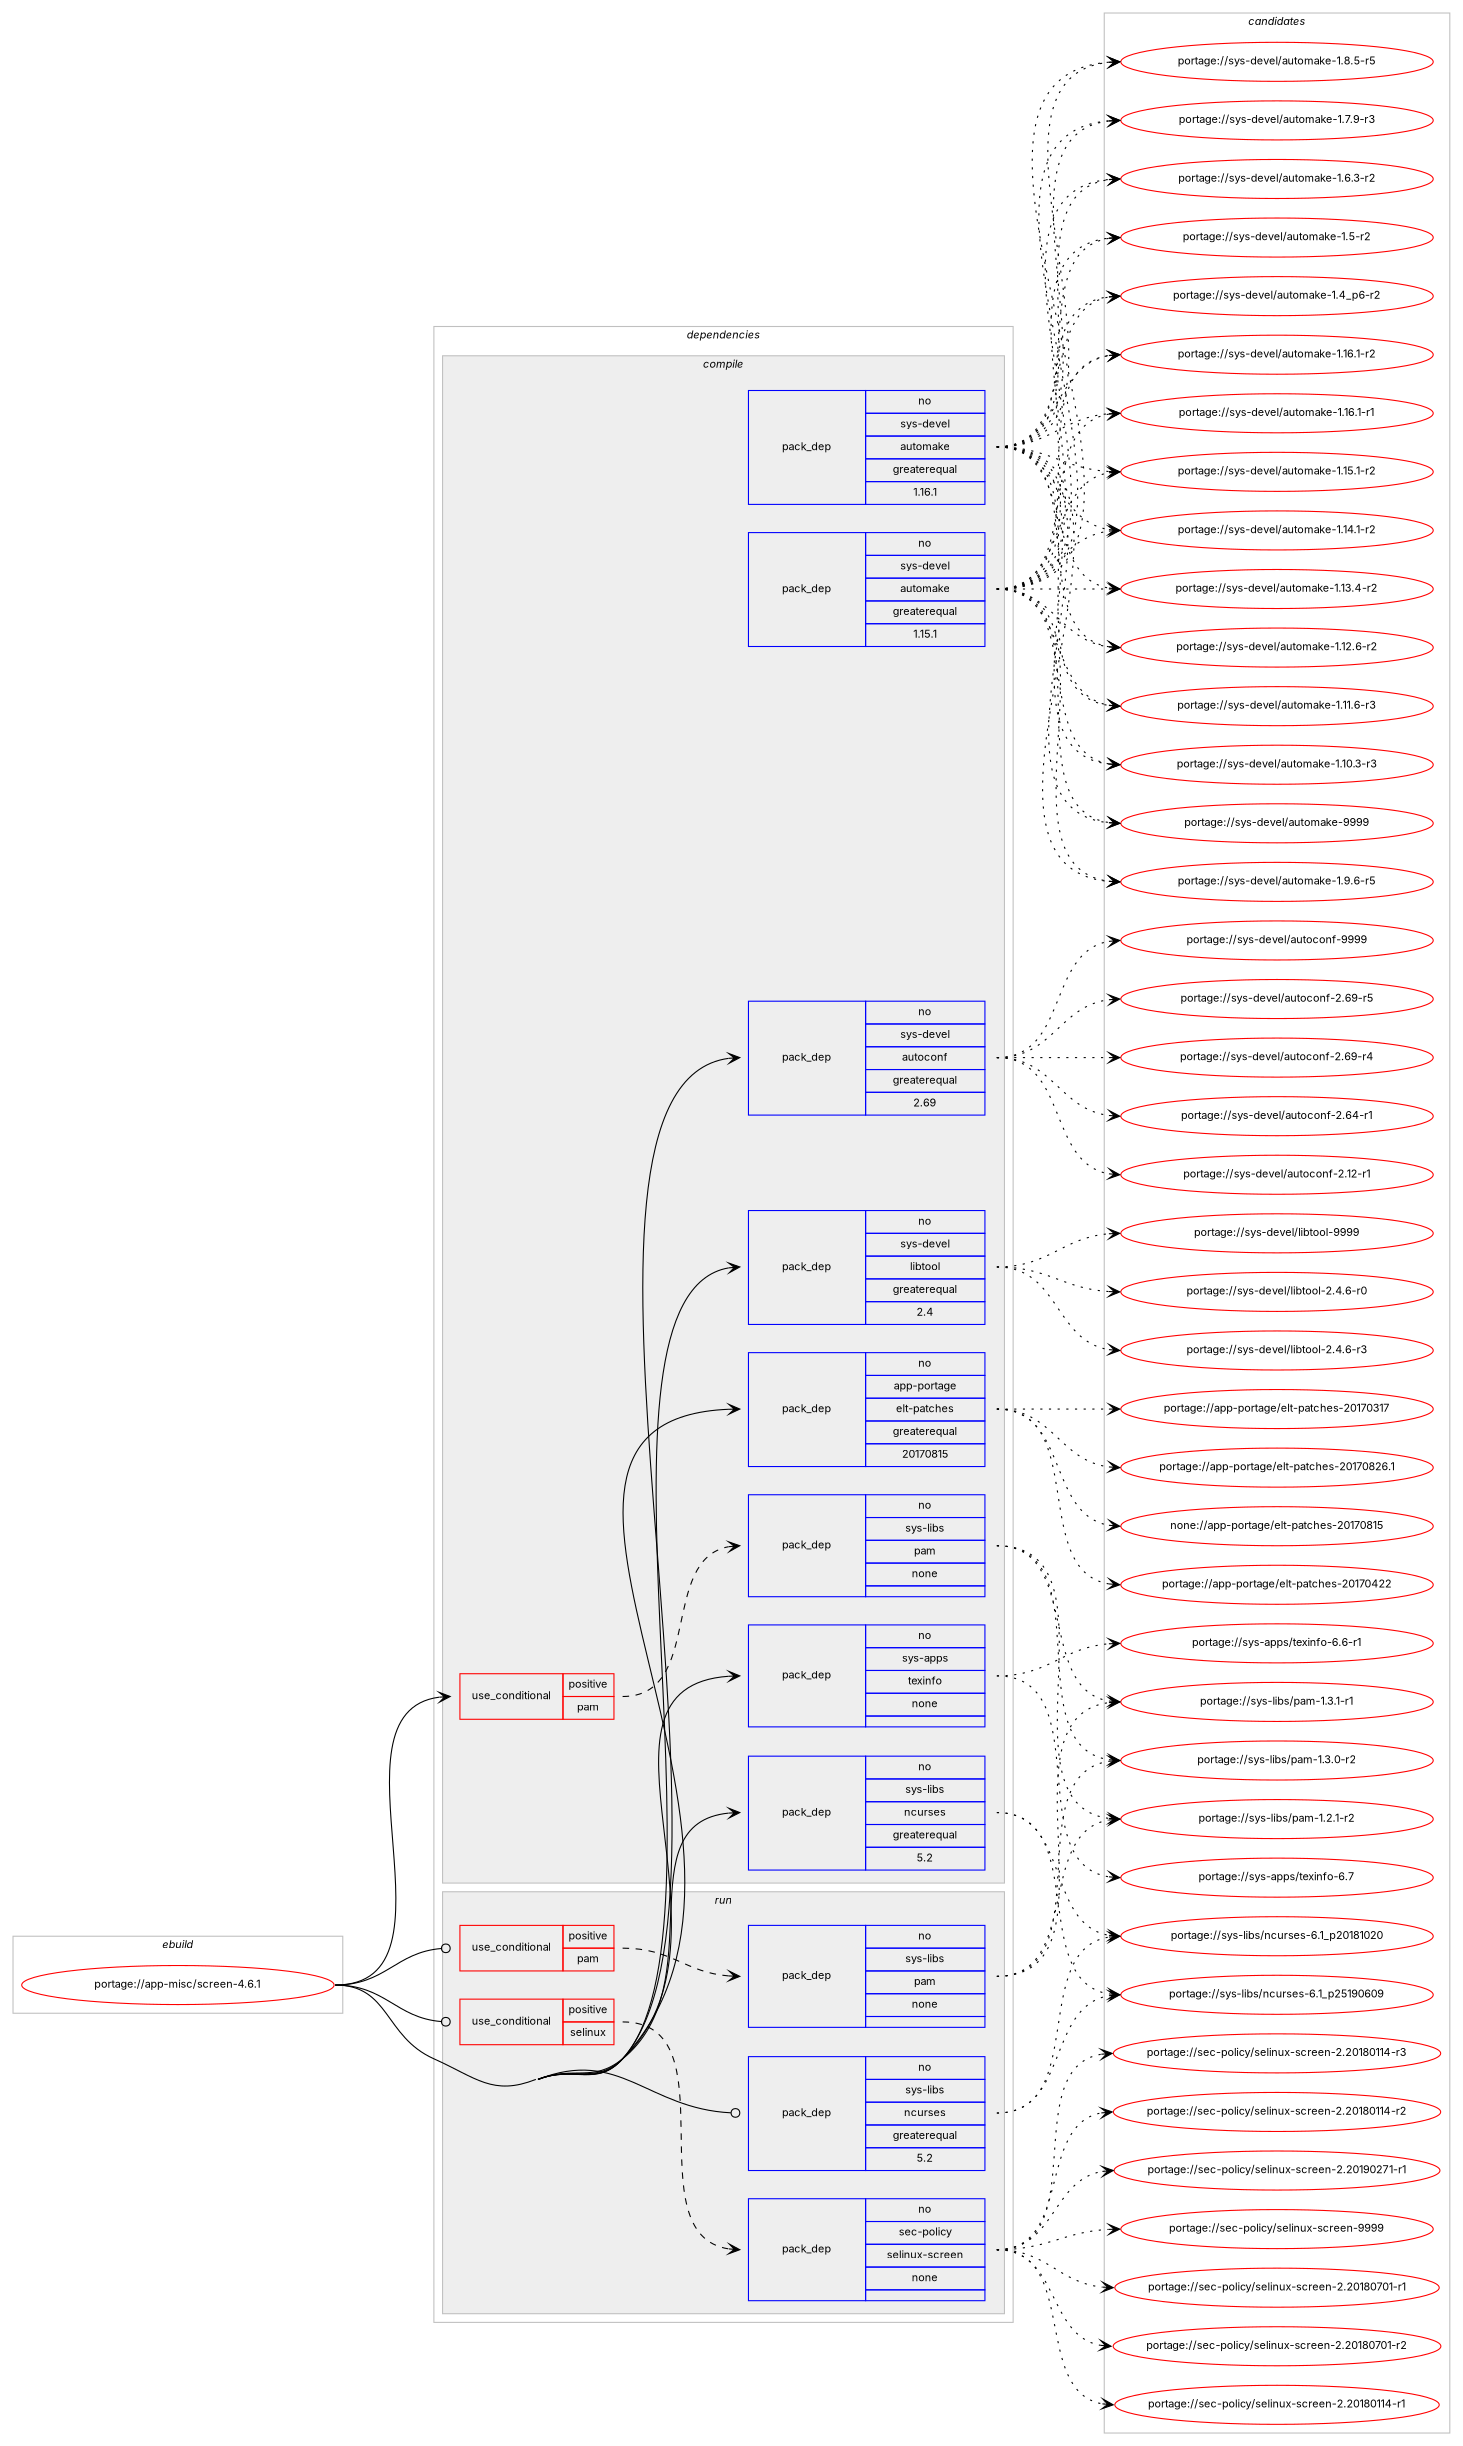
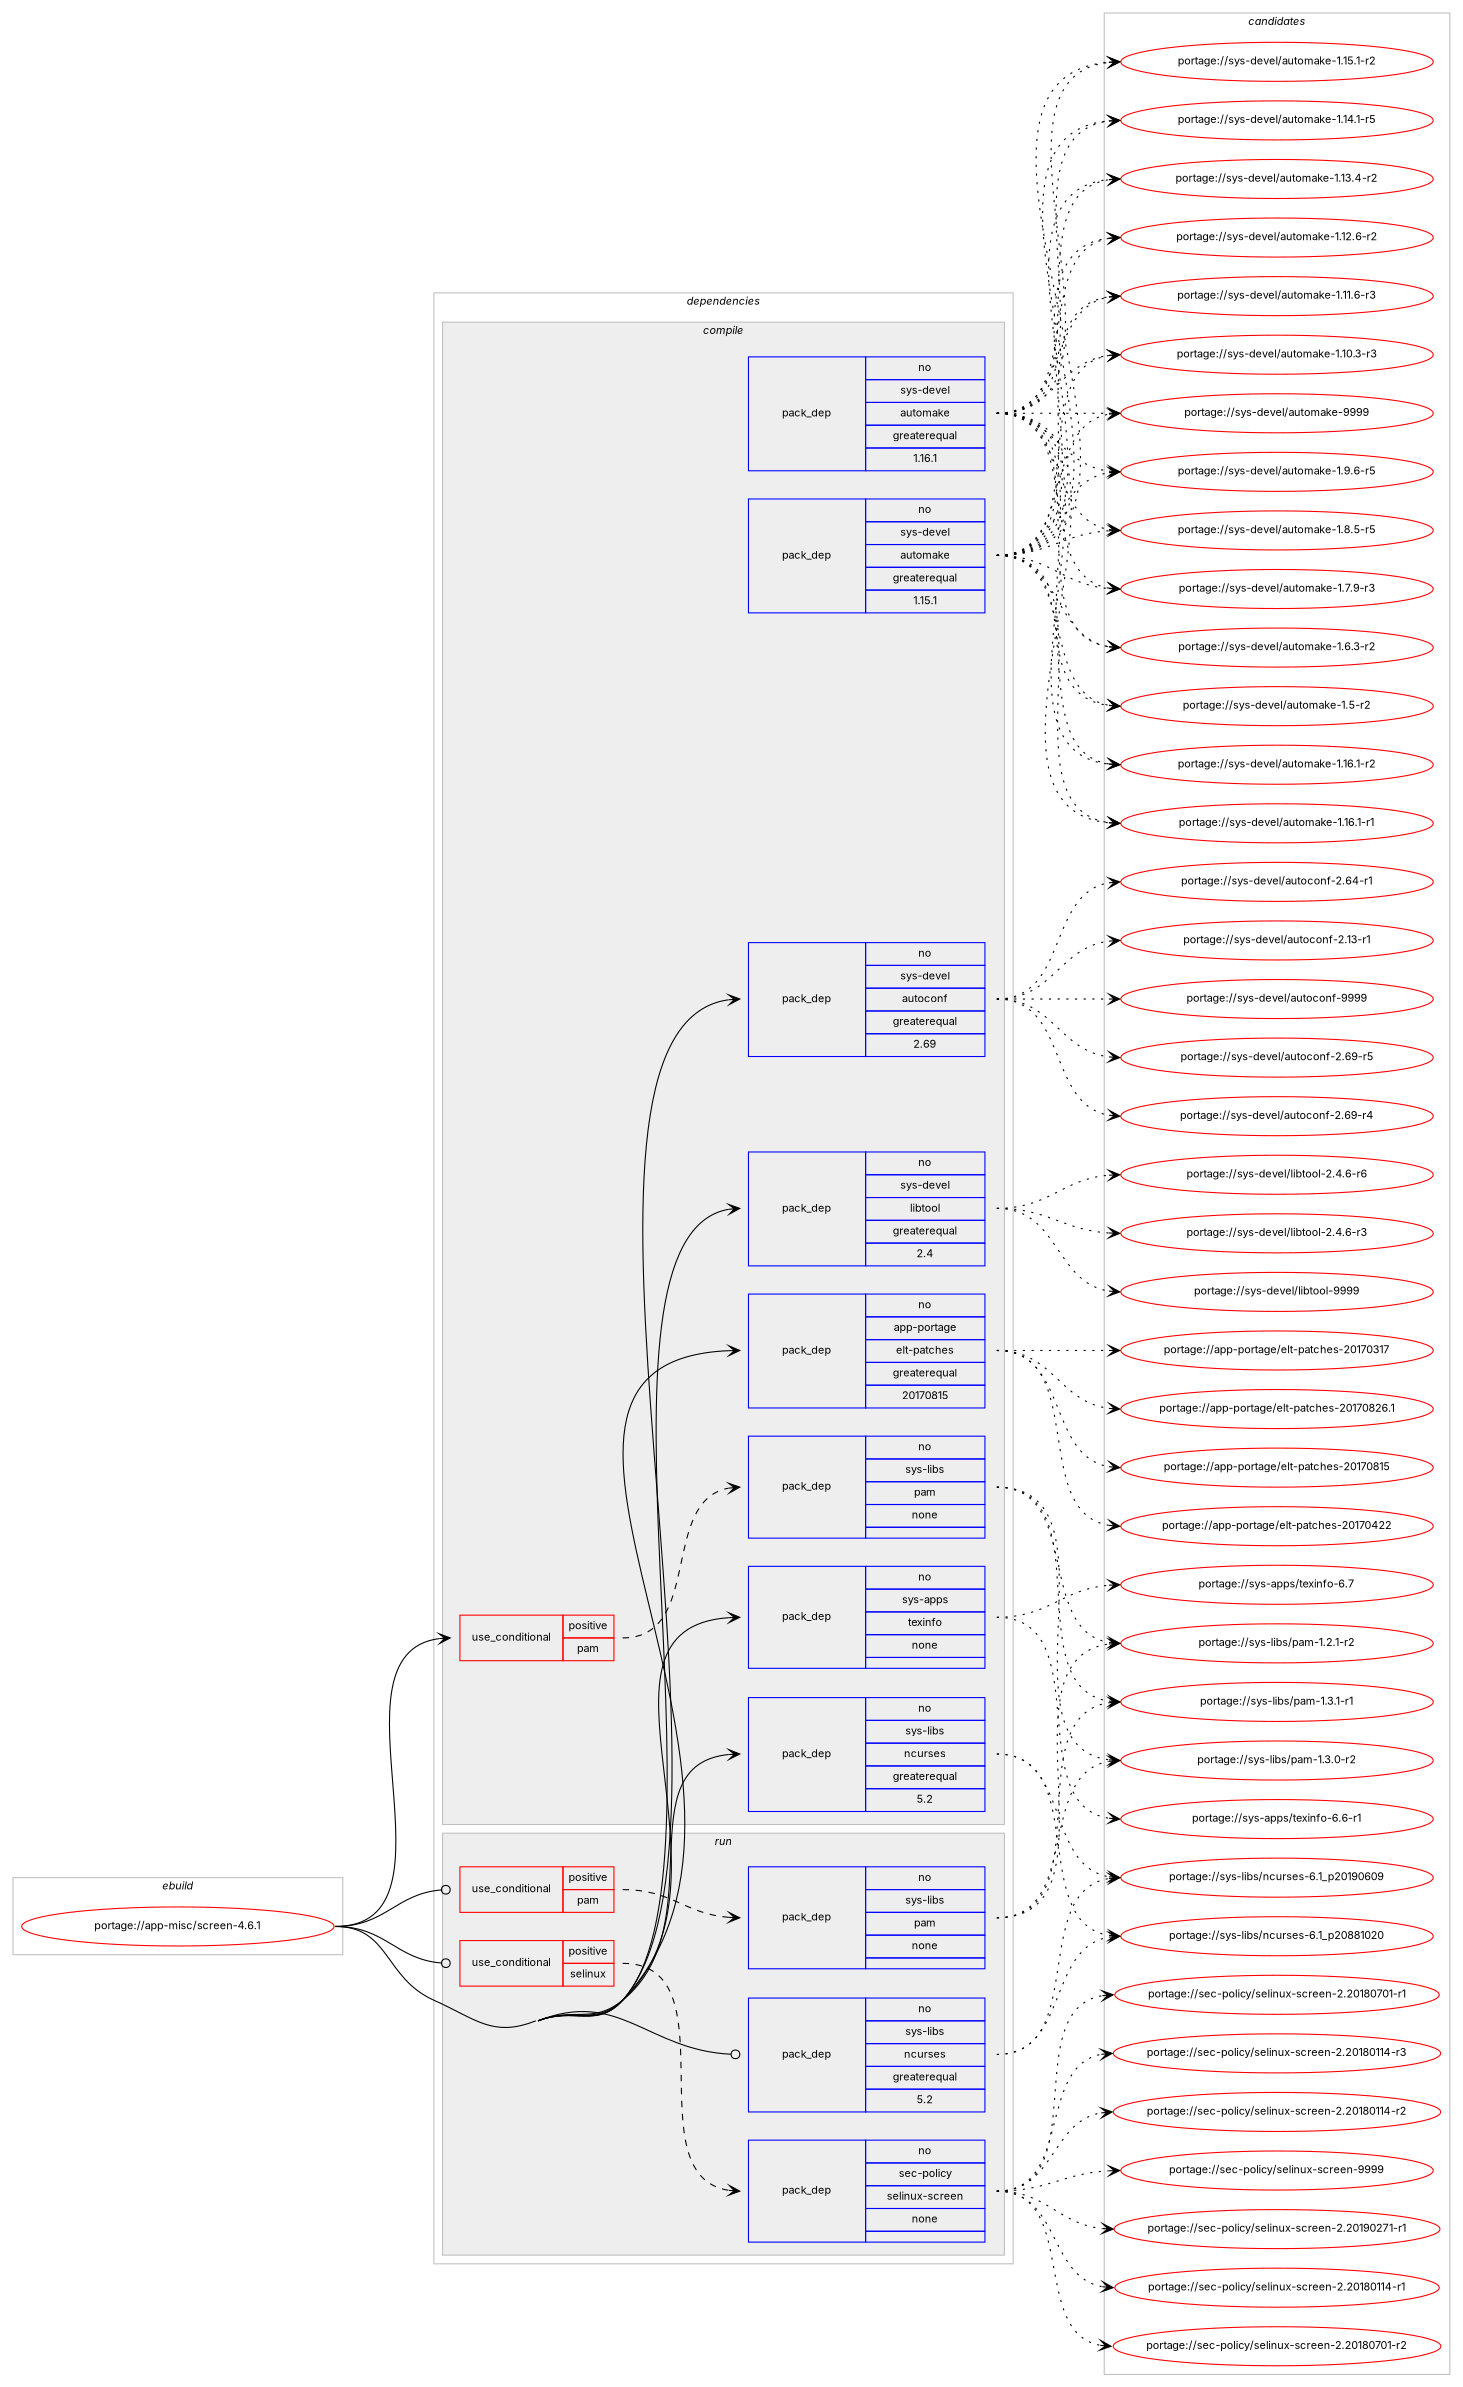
(1277, 296) -> none
(1277, 530) -> (1277, 120)
(1277, 1175) -> (1277, 940)
(1277, 1292) -> (1277, 1175)
(1277, 1526) -> (1277, 1468)
(1277, 1936) -> (1277, 1936)
(1277, 1995) -> (1277, 1878)
